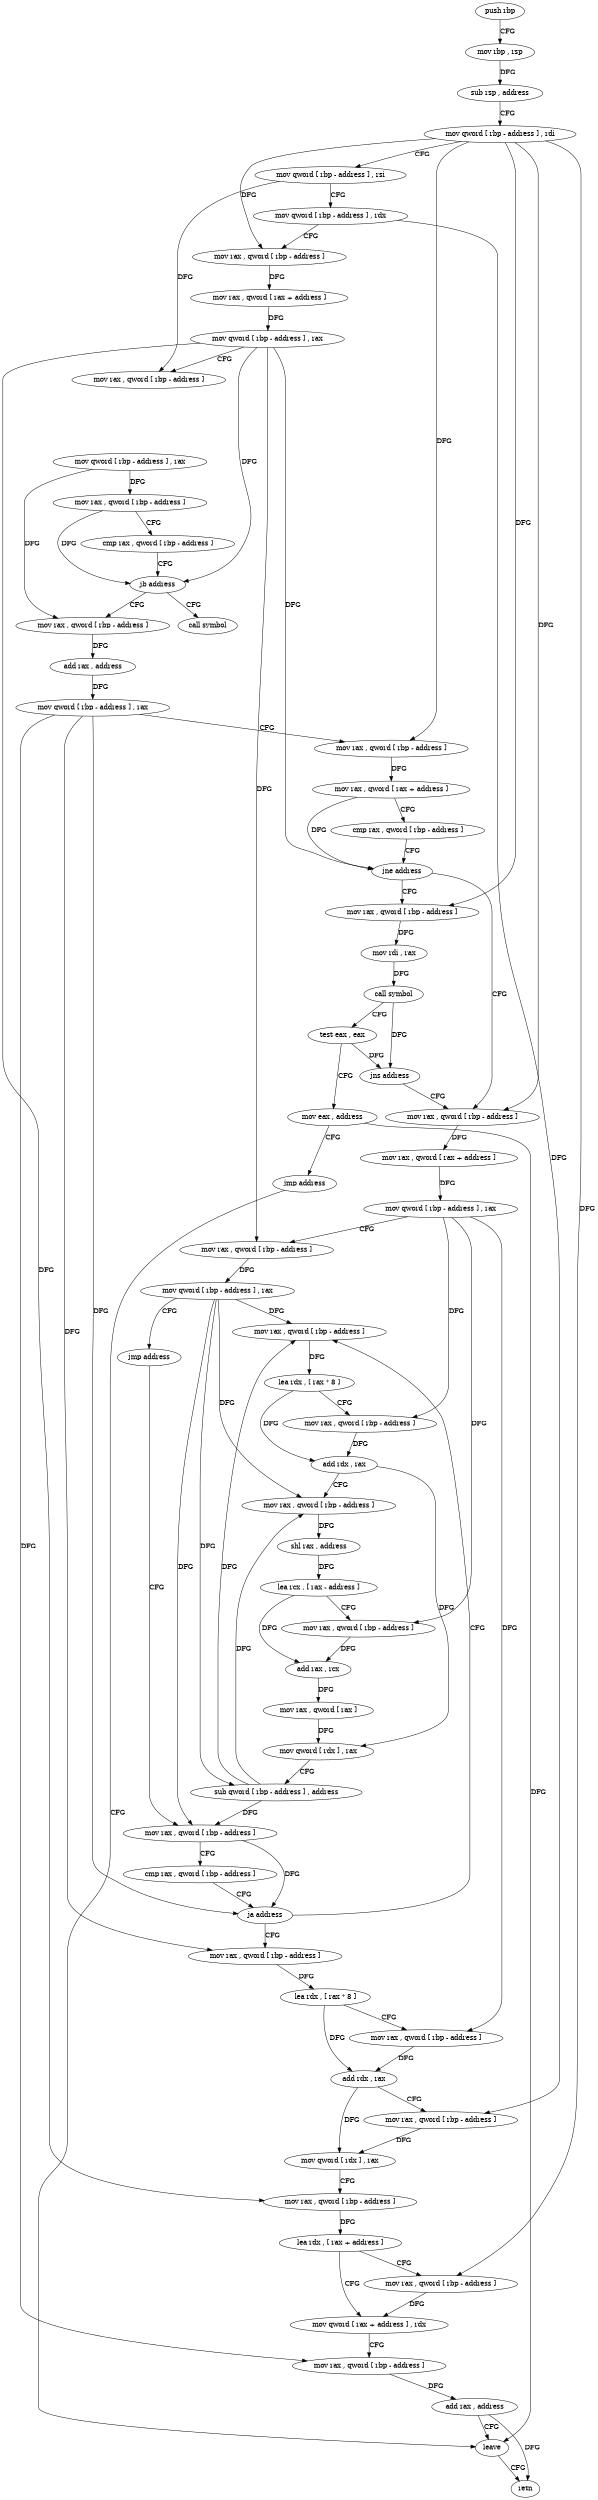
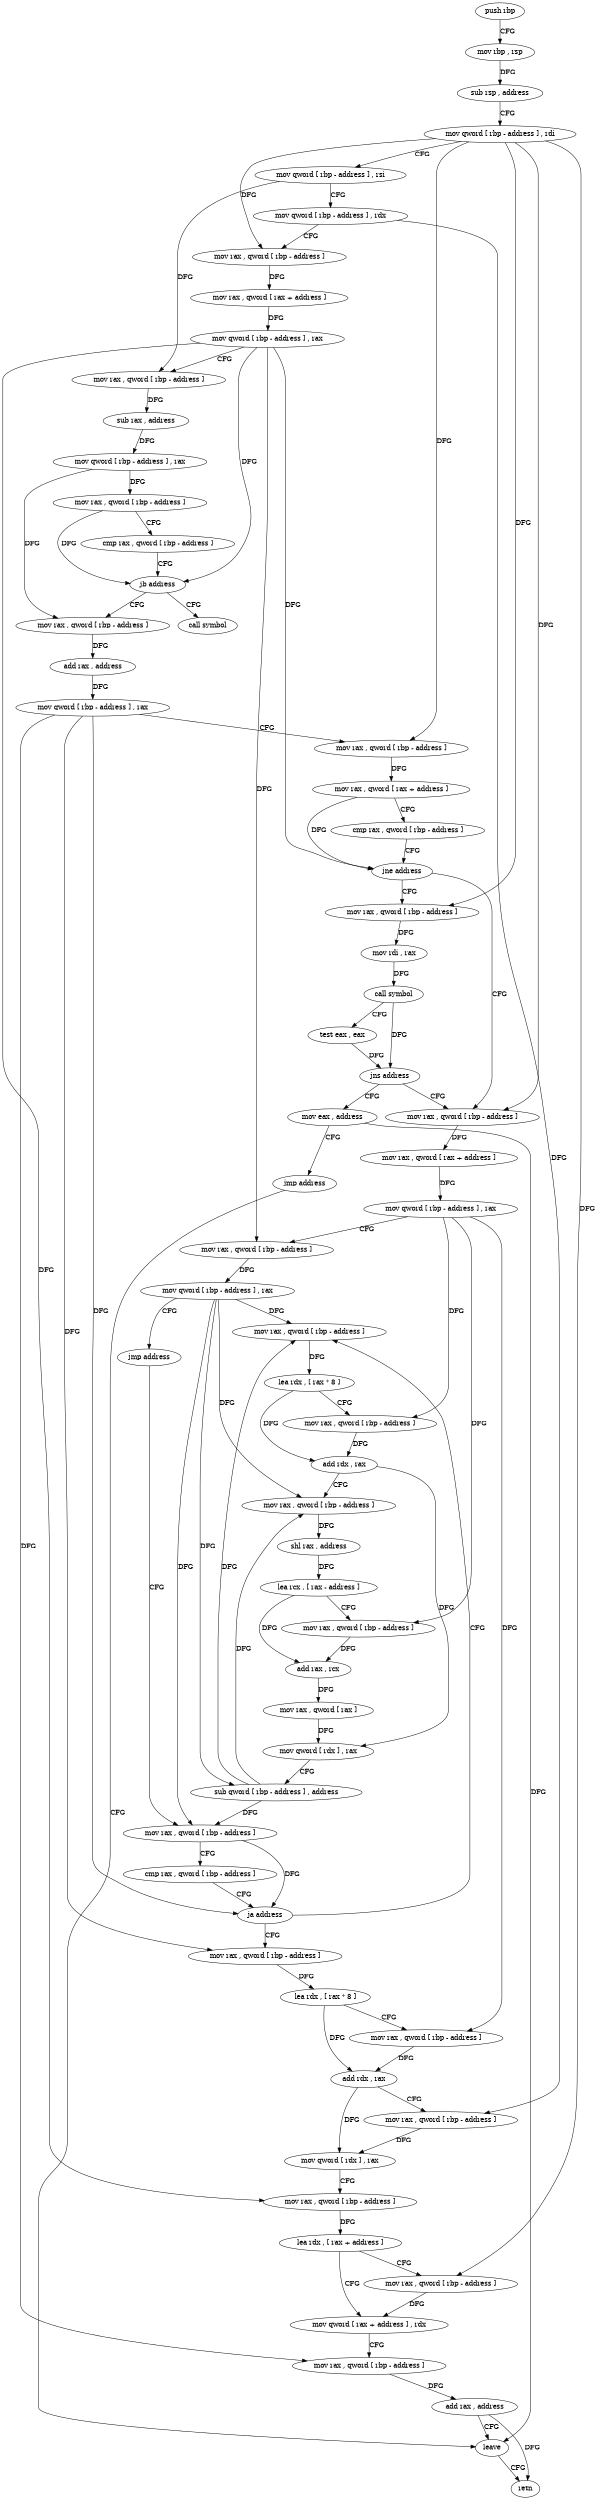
none -> (146, 421)
(338, 1074) -> (363, 1095)
